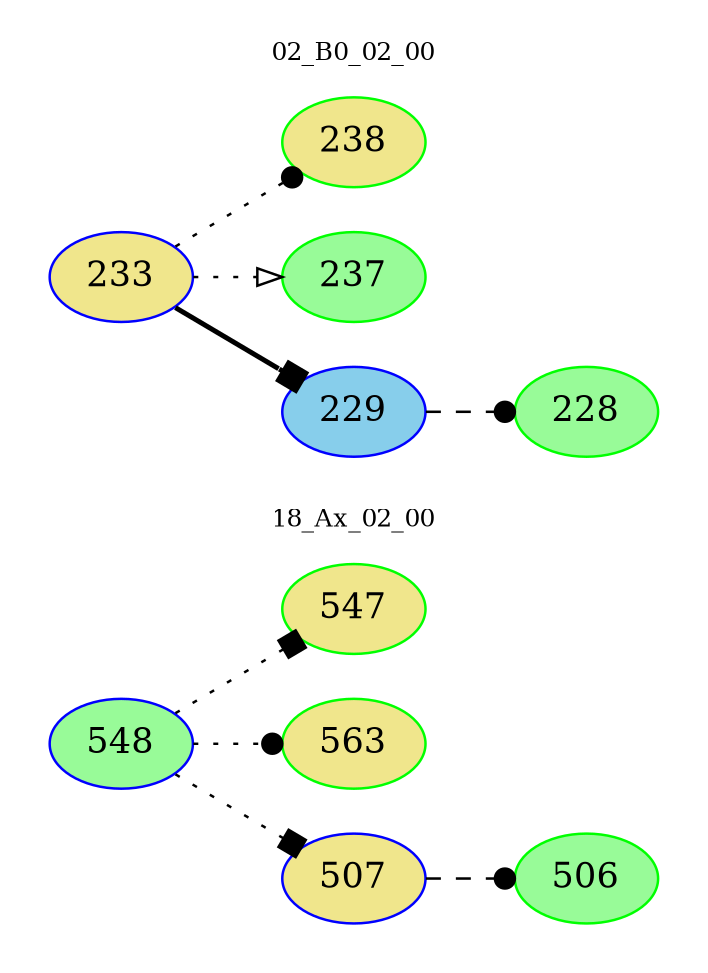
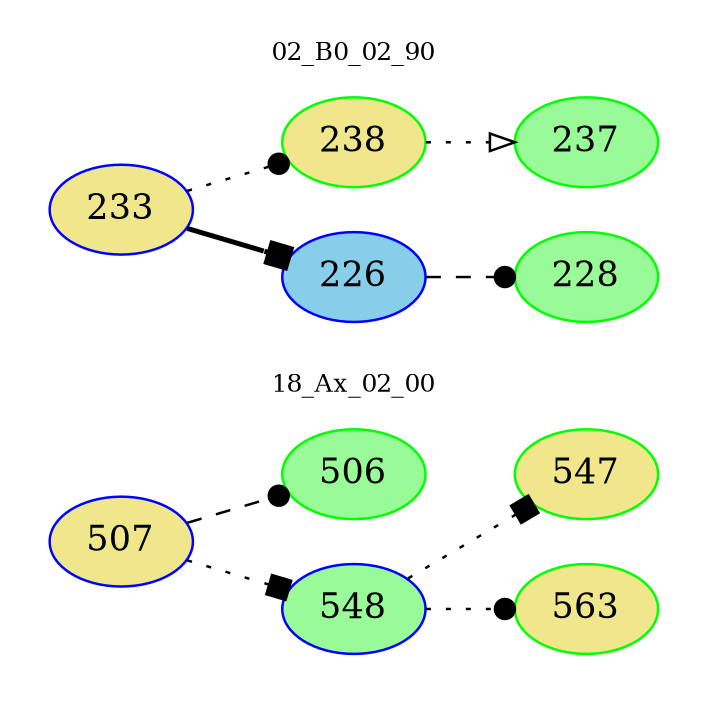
(354, 54) -> (354, 54)
(225, 277) -> (458, 142)
(354, 412) -> (354, 277)
(227, 805) -> (225, 572)
